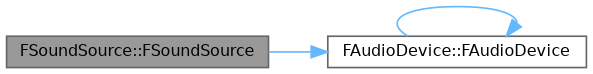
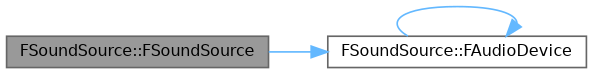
(457, 52) -> (457, 52)
